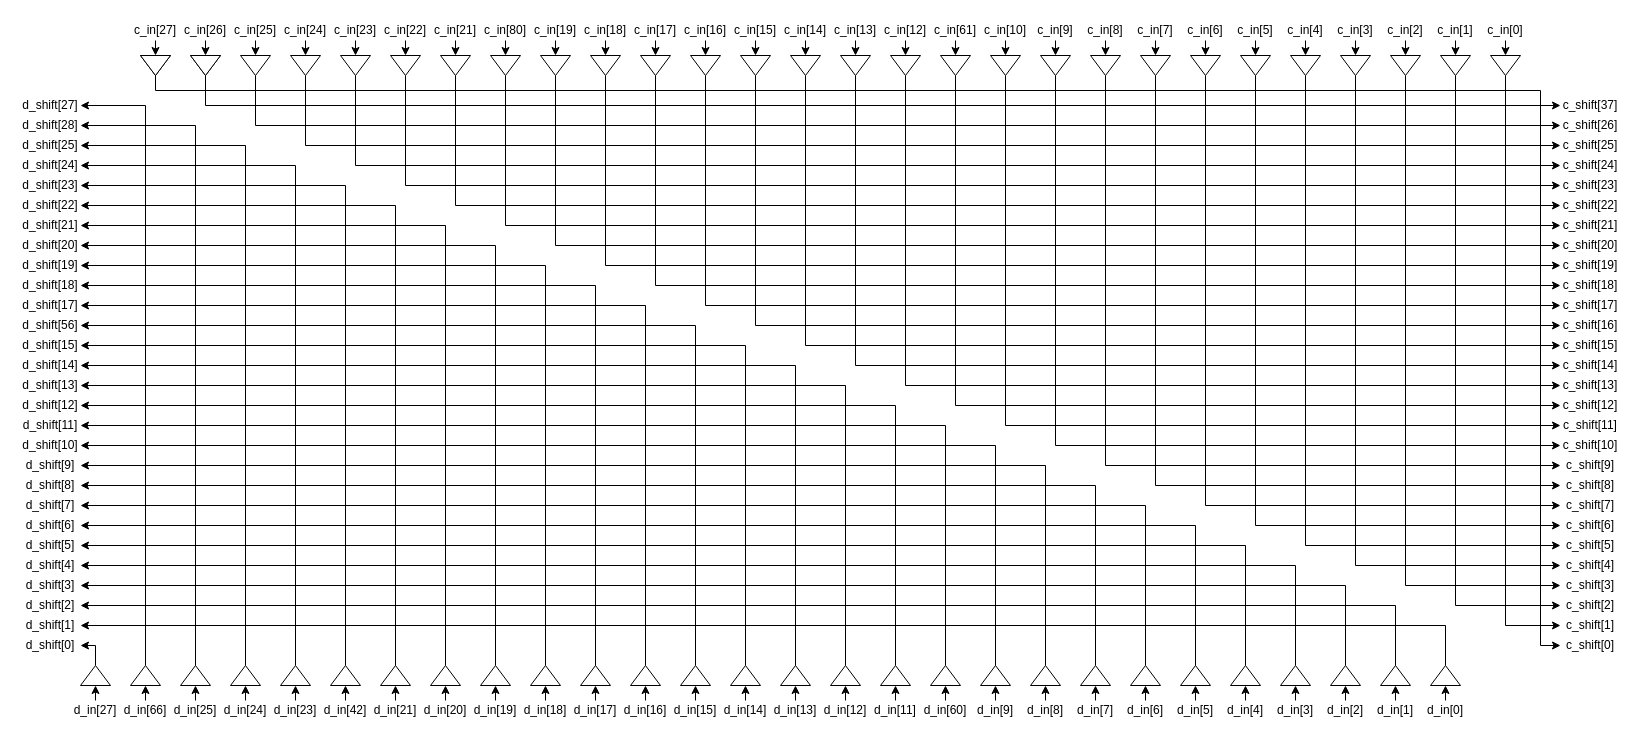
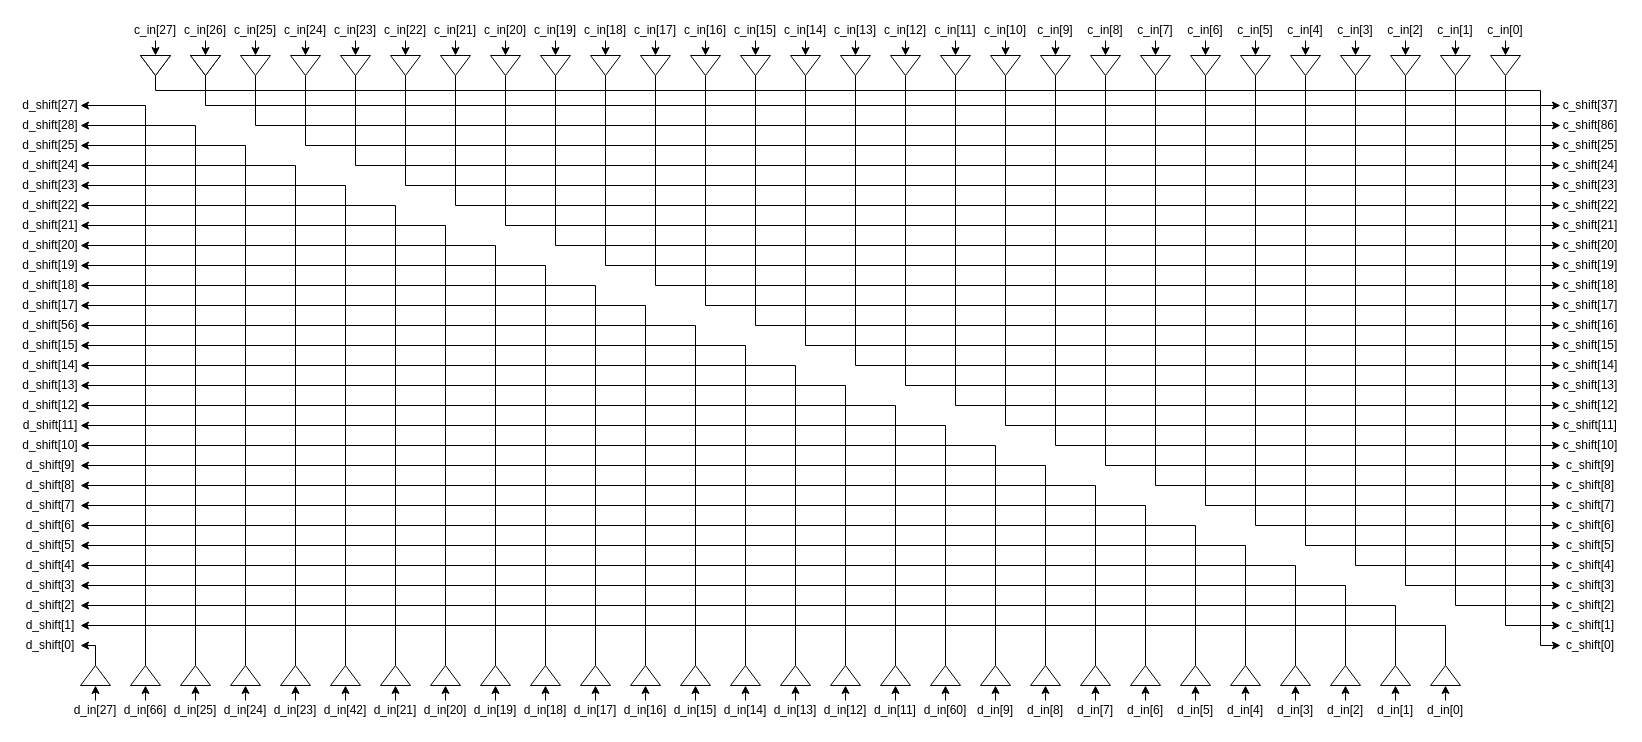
(506, 31) -> (506, 31)
(956, 31) -> (956, 31)
(1591, 126) -> (1591, 126)
